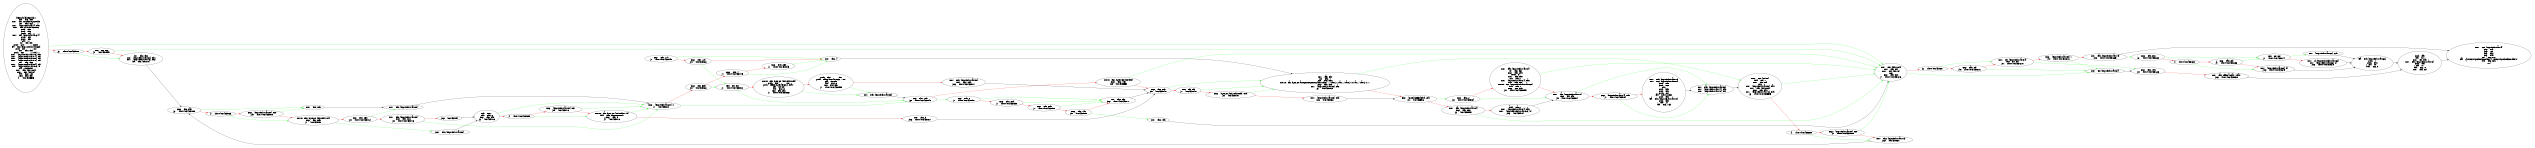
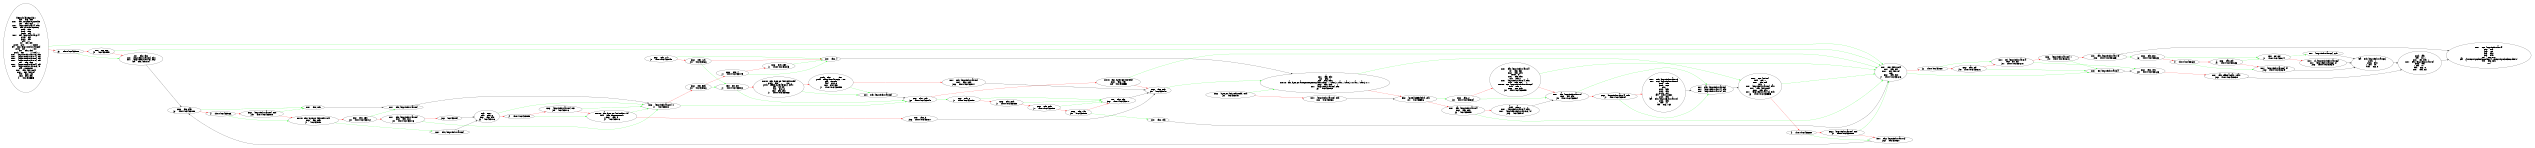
(1188, 90) -> none
